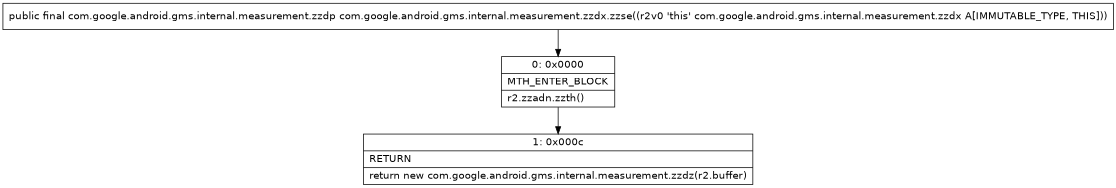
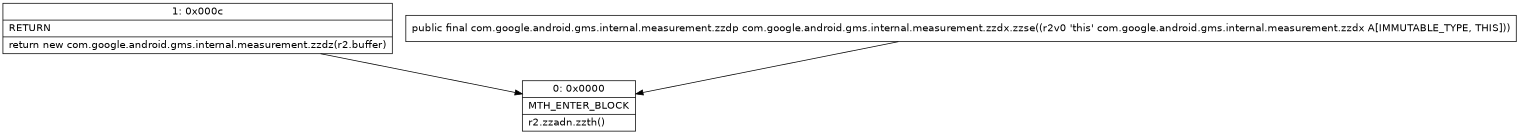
(558, 117) -> (418, 73)
